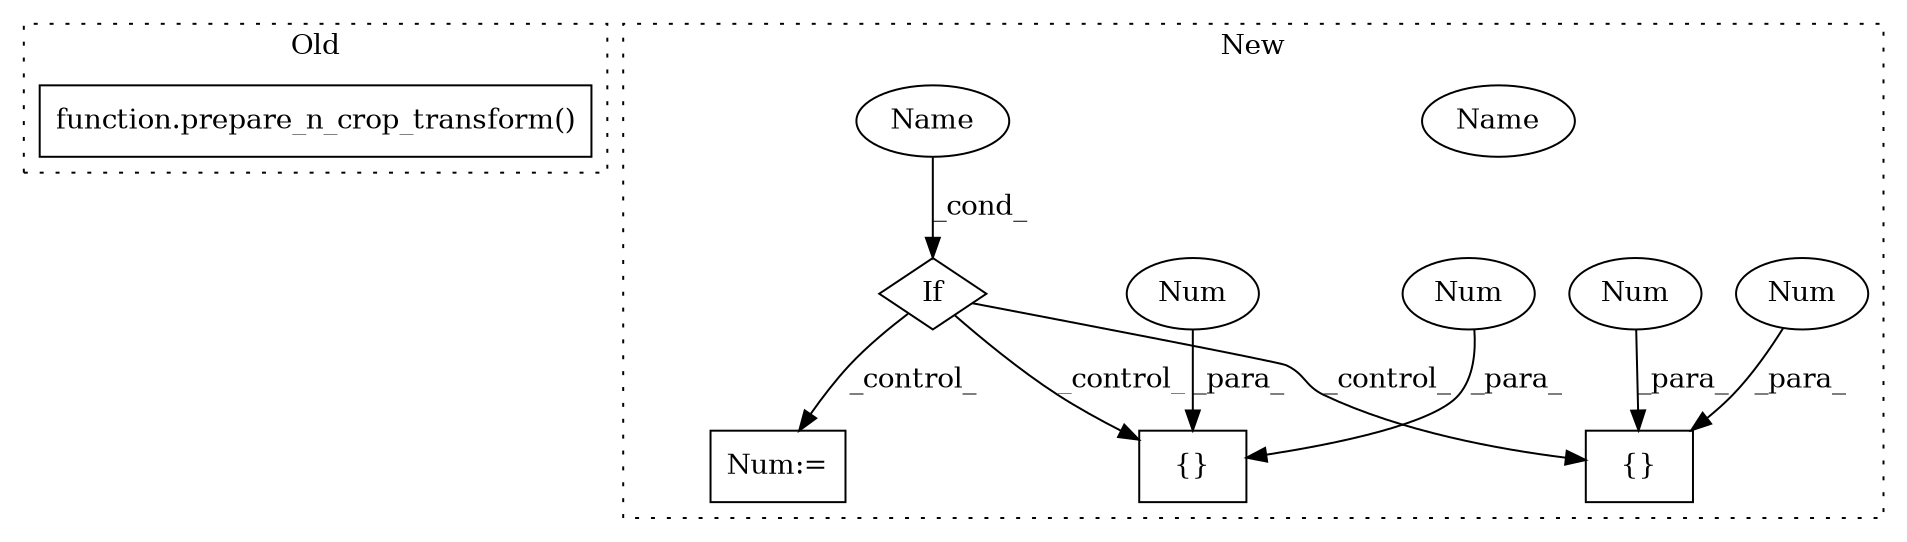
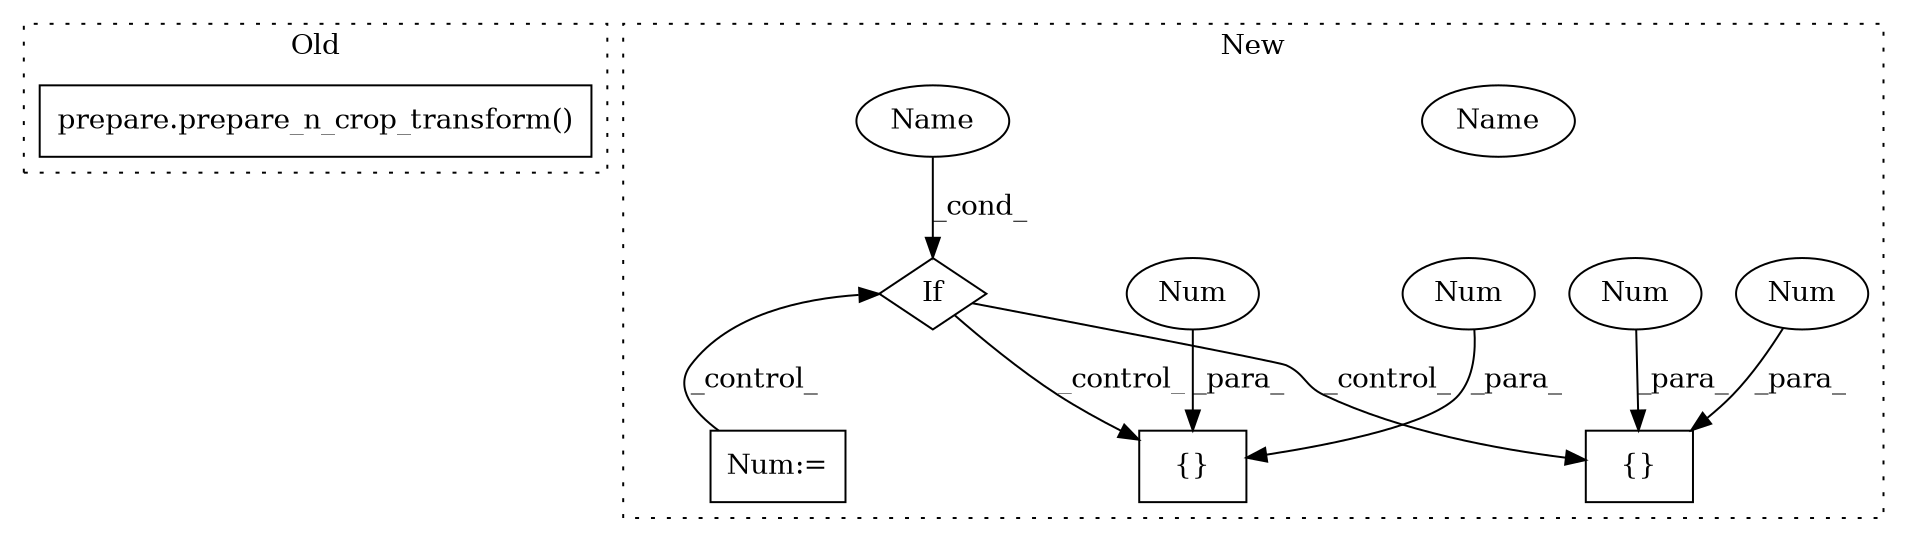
(316, 121) -> (316, 121)
(855, 359) -> (731, 330)
